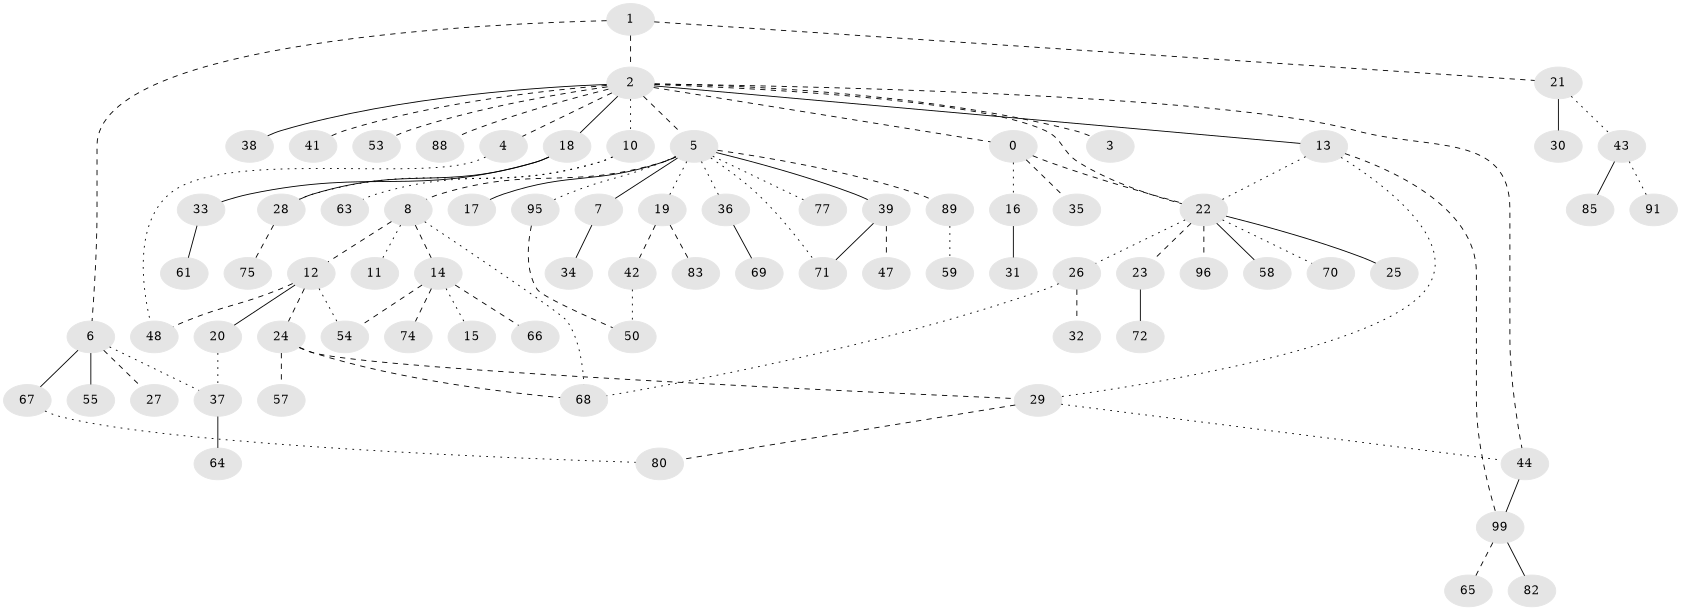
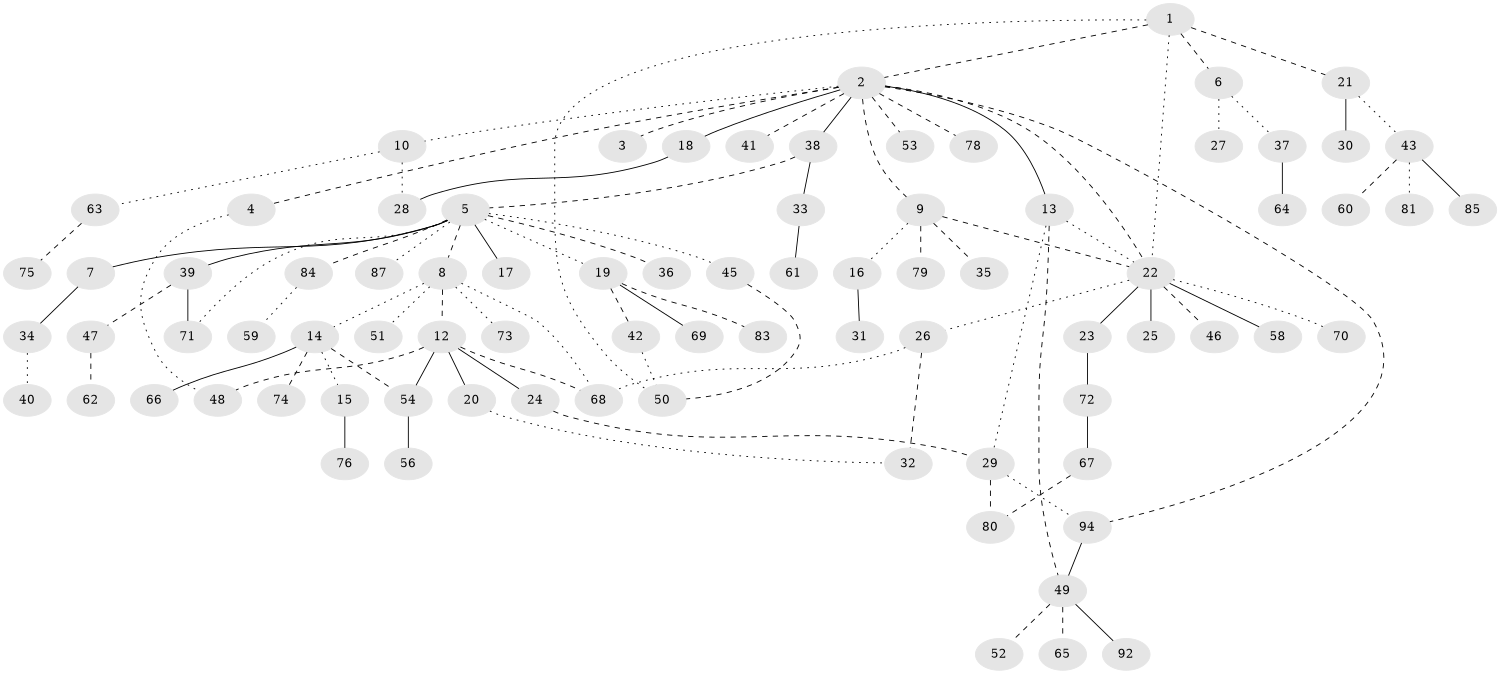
none -> (696, 56)
(662, 115) -> (644, 192)
(440, 146) -> (974, 146)
(1013, 146) -> (921, 210)
none -> (1161, 146)
(710, 178) -> (569, 236)
(336, 183) -> (807, 178)
(535, 210) -> (730, 273)
(823, 210) -> (379, 273)
(950, 210) -> (309, 273)
none -> (1346, 210)
(1654, 210) -> (1409, 210)
(423, 241) -> (379, 305)
(265, 242) -> (61, 242)
(743, 242) -> (651, 305)
(1172, 242) -> (1119, 305)
(375, 273) -> (378, 337)
none -> (921, 273)
(1204, 273) -> (1214, 337)
(296, 305) -> (489, 369)
(328, 305) -> (425, 369)
(487, 305) -> (235, 369)
none -> (505, 337)
(59, 369) -> (1087, 432)
(122, 369) -> (1219, 115)
(218, 369) -> (685, 450)
(428, 380) -> (520, 369)
none -> (27, 400)
(91, 400) -> none
none -> (91, 400)
(281, 400) -> none
(339, 448) -> (1032, 500)
none -> (345, 464)
none -> (408, 464)
(1525, 464) -> (1087, 527)
(1500, 527) -> (1063, 591)
(1532, 591) -> (1126, 654)
none -> (999, 654)
